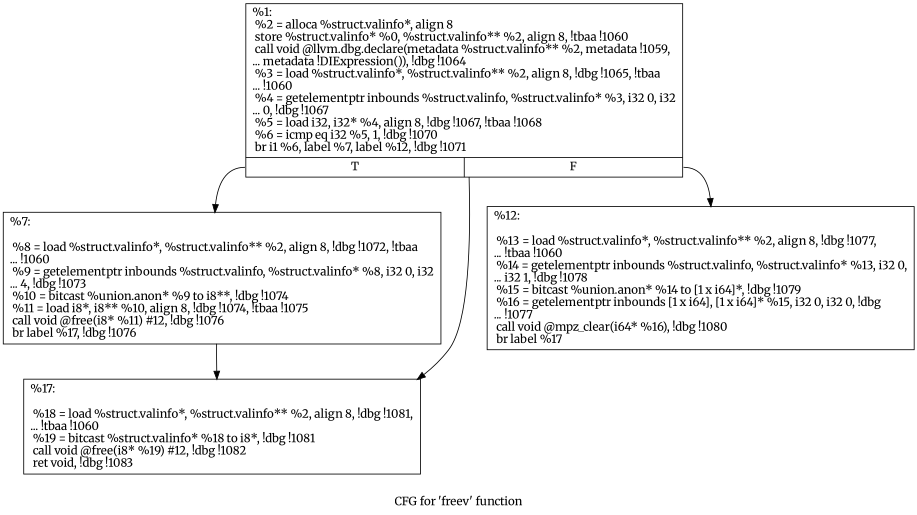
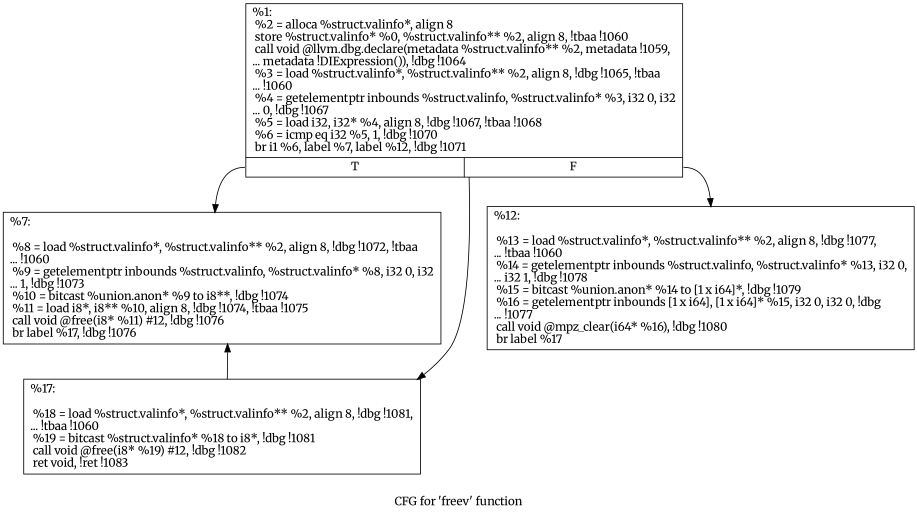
(48, 284) -> (47, 284)
(217, 357) -> (228, 366)
(82, 463) -> (80, 463)
